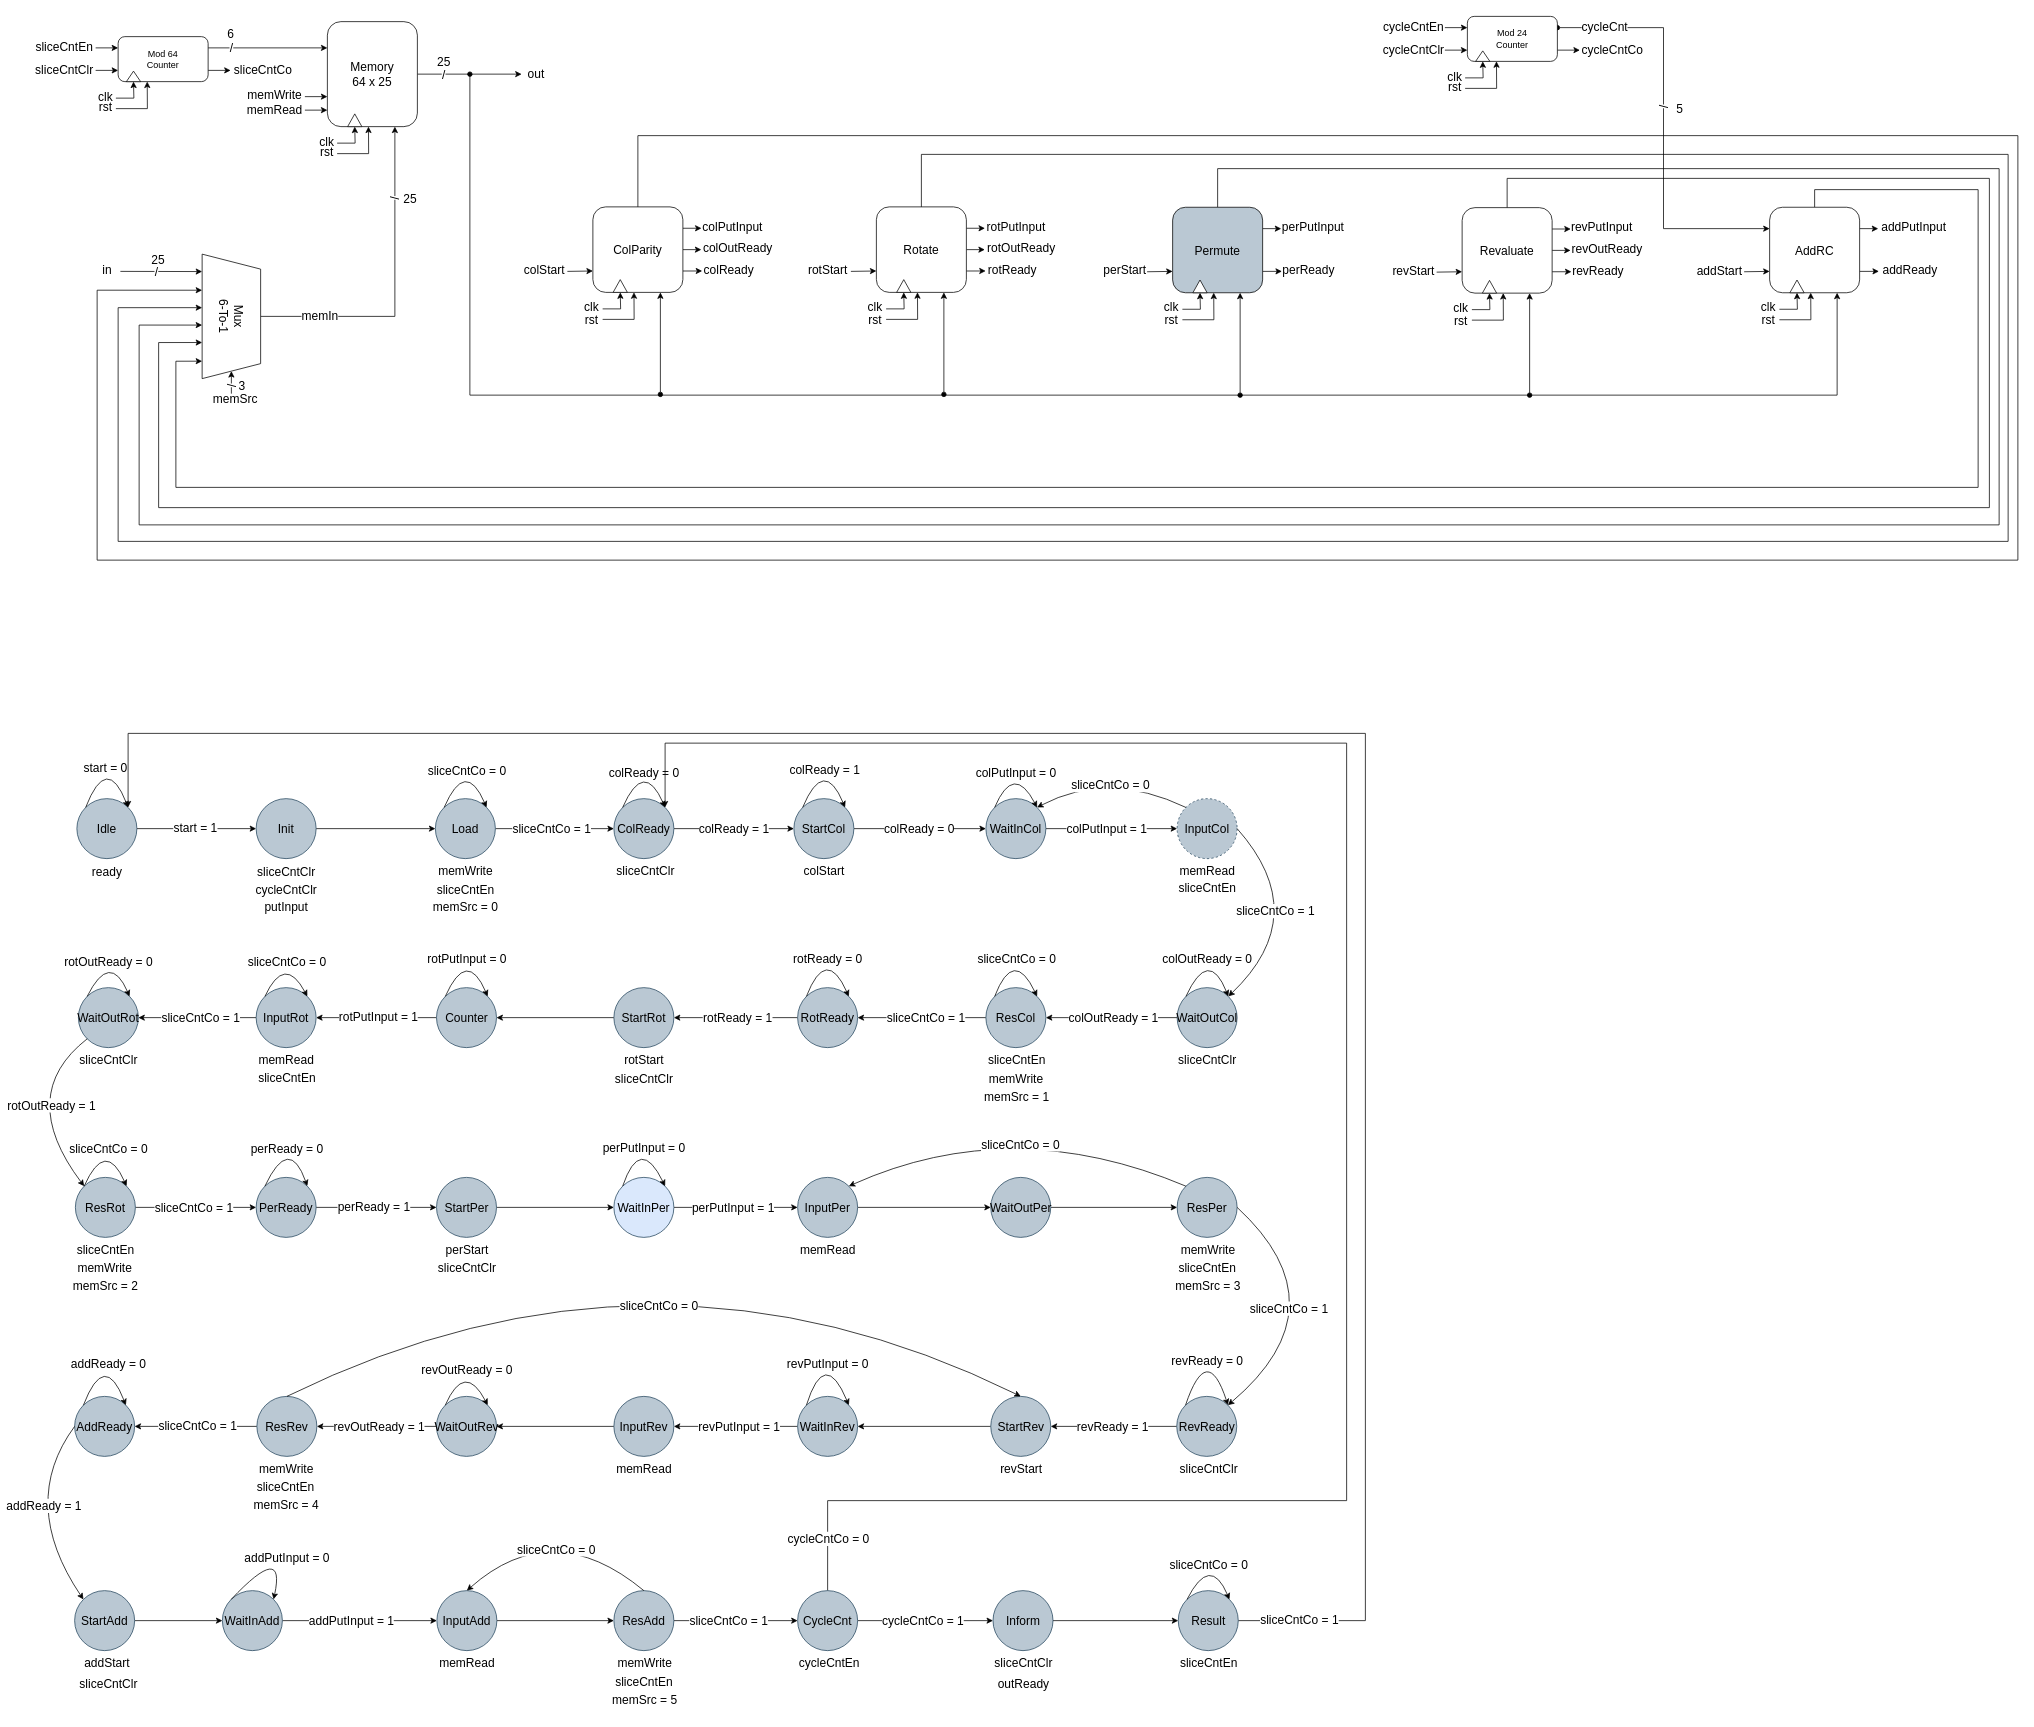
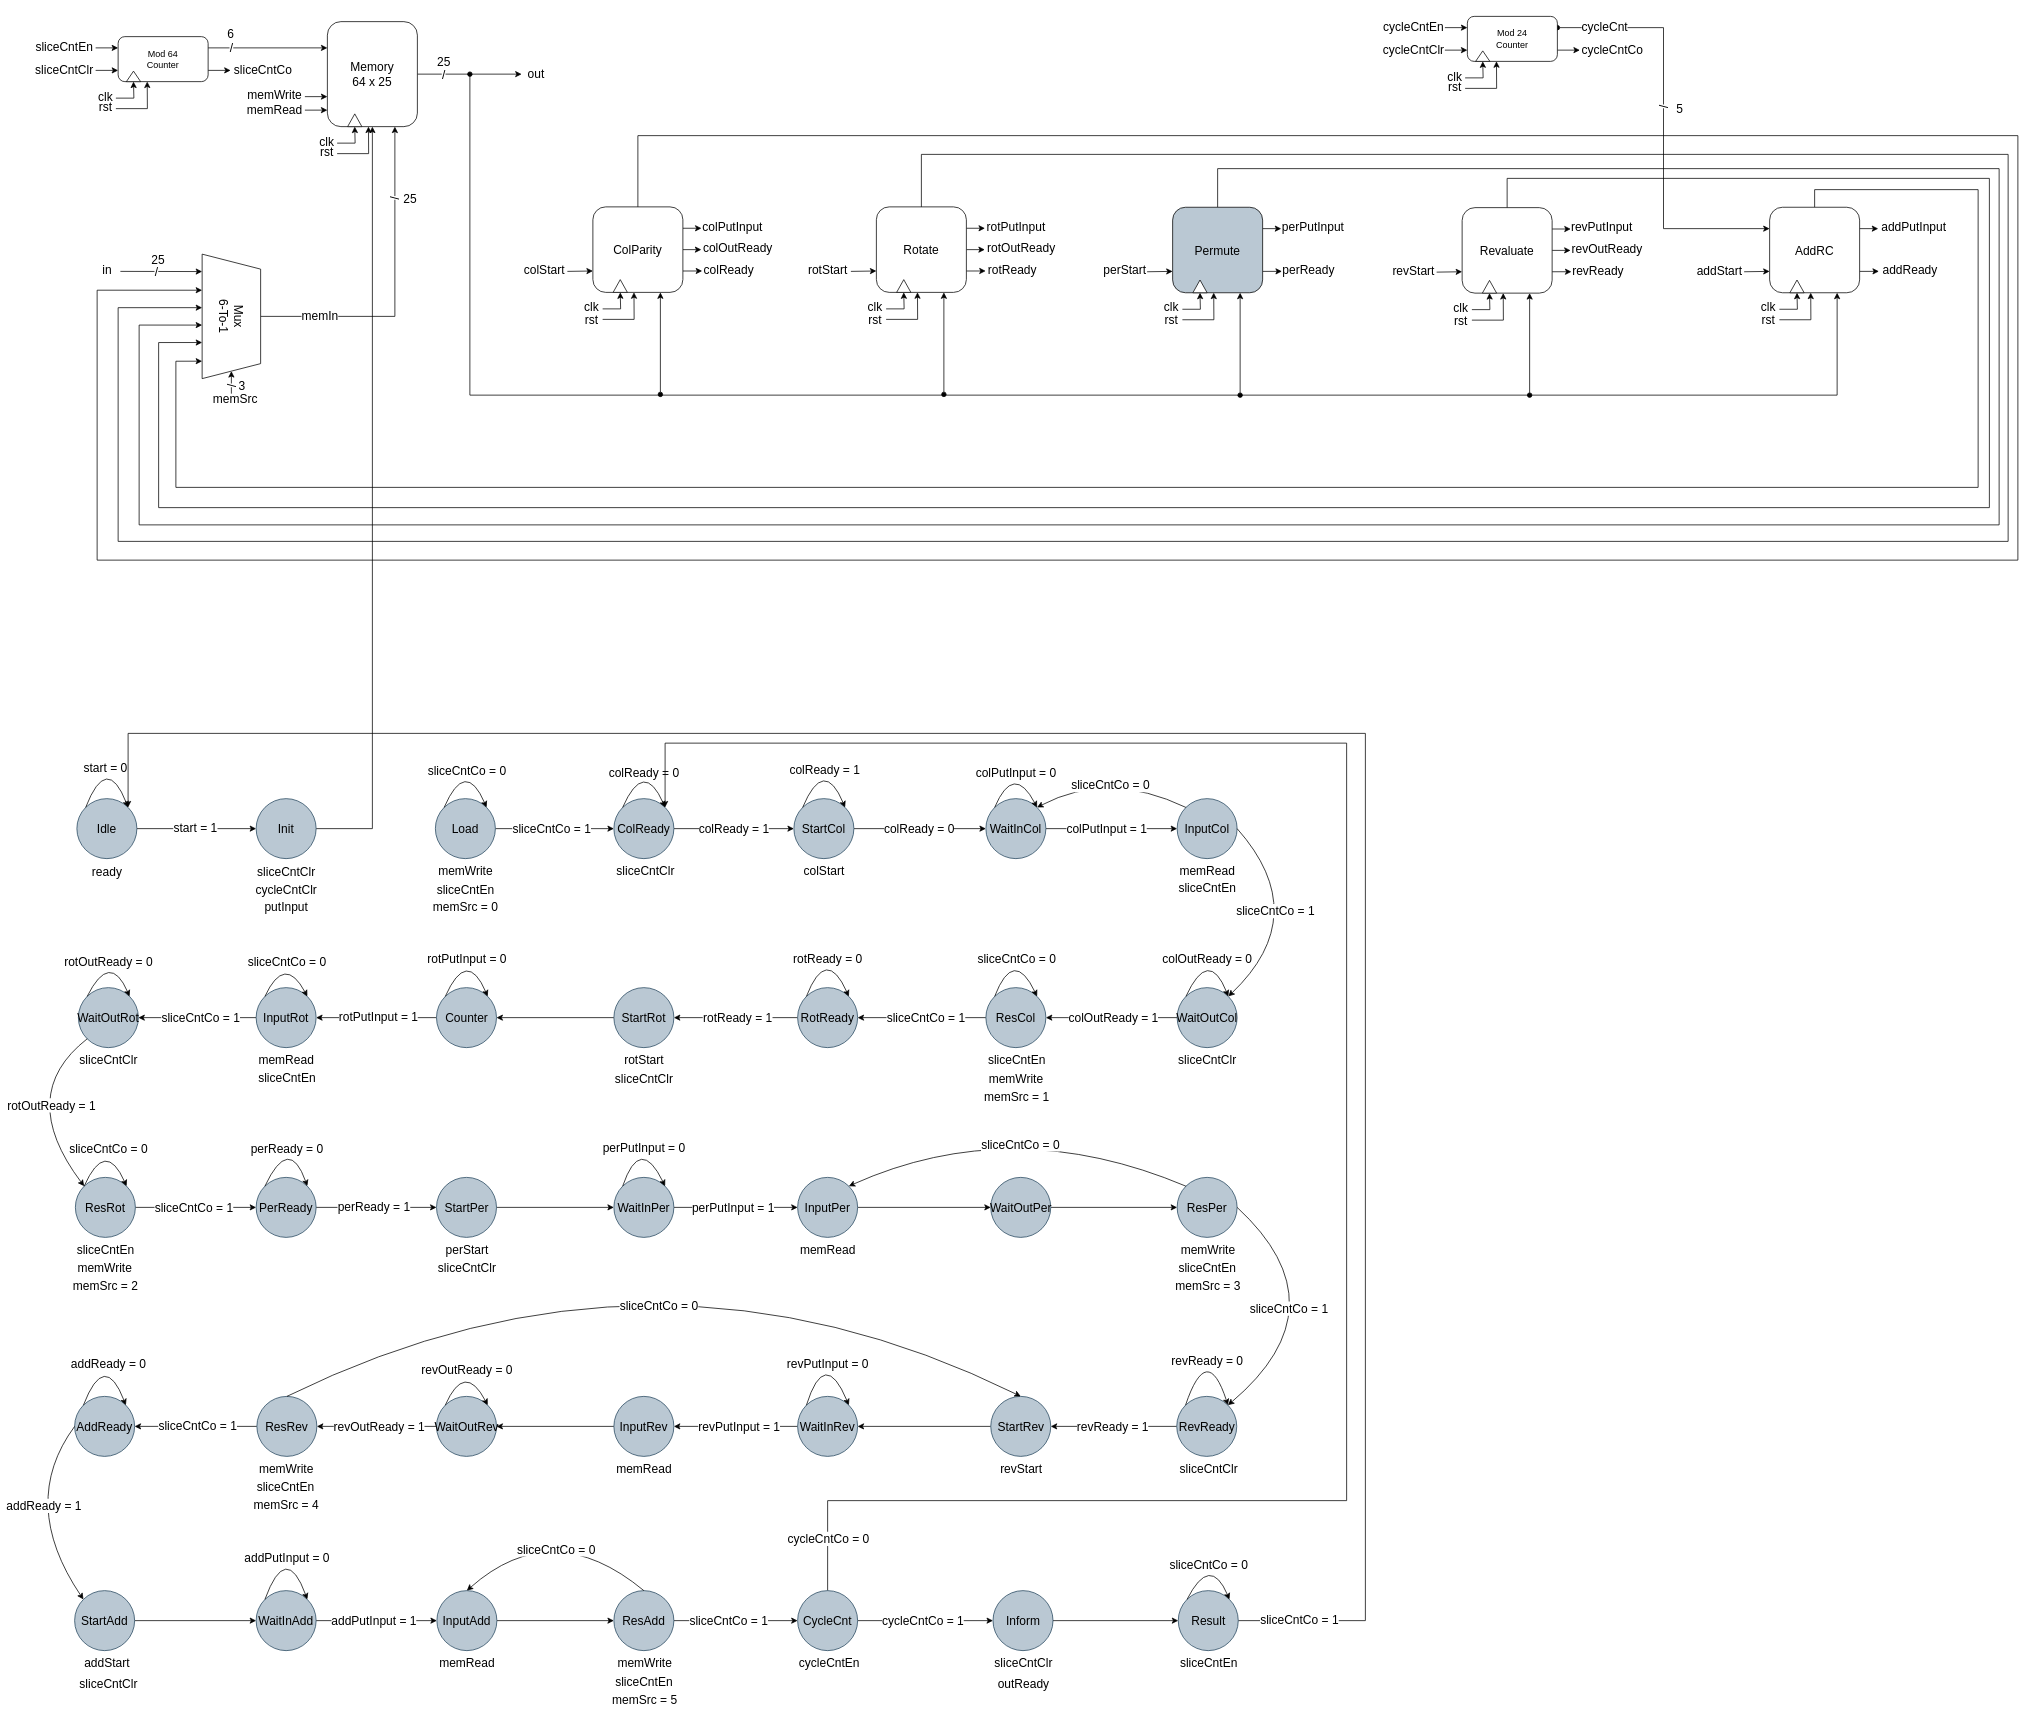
(400, 828) -> (372, 481)
(1207, 828) -> (1207, 828)
(644, 1207) -> (644, 1207)
(252, 1620) -> (286, 1620)
